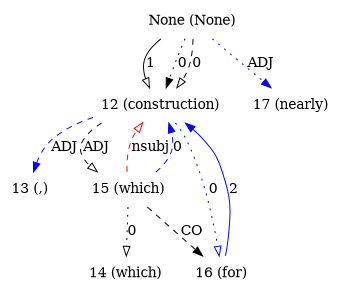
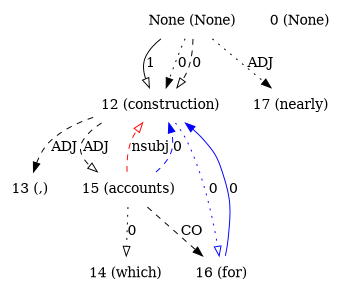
none -> (300, 21)
(238, 60) -> (238, 60)
(59, 134) -> (59, 134)
(129, 189) -> (129, 189)
(234, 189) -> (234, 189)
